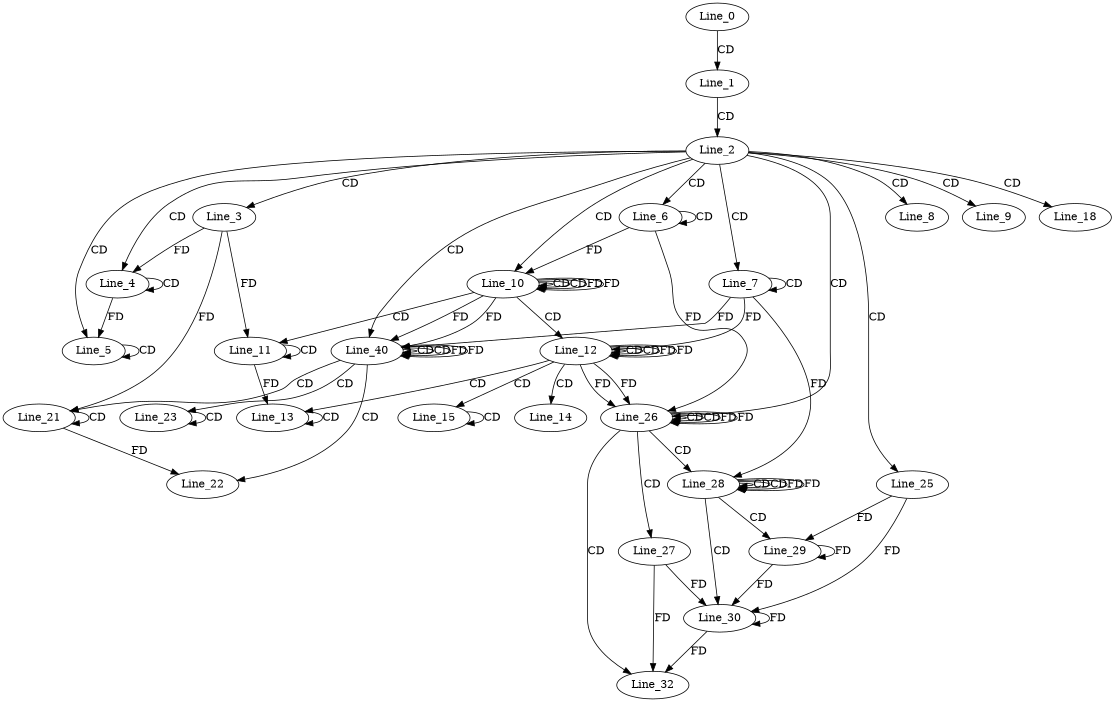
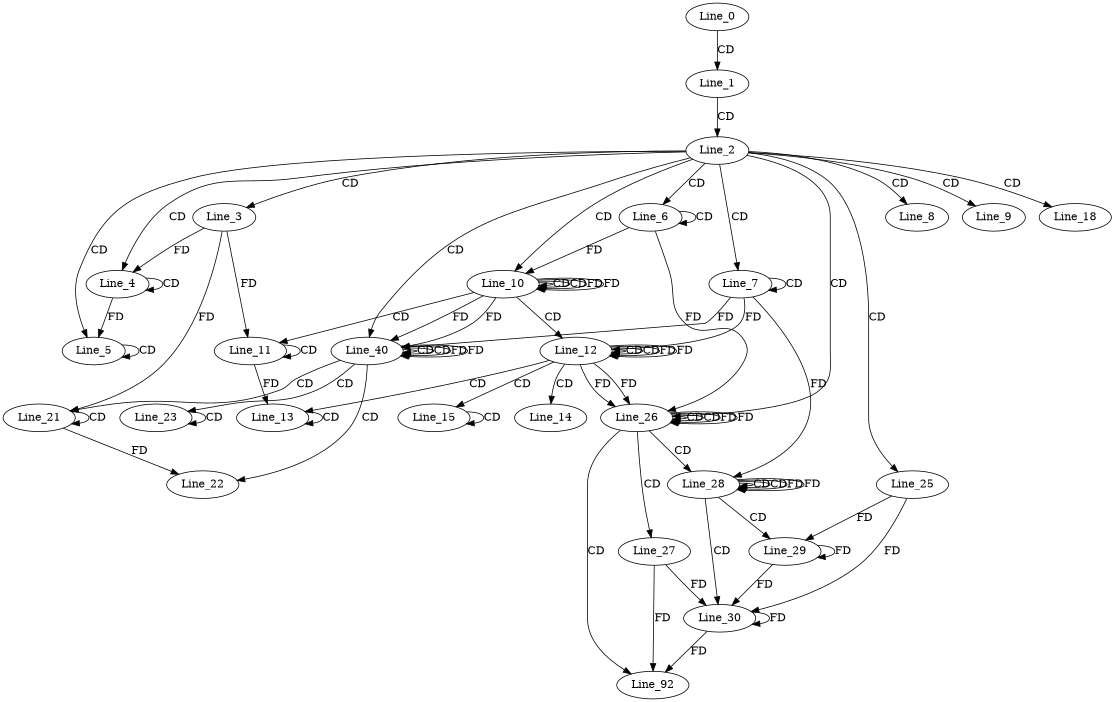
(653, 685) -> (653, 685)
